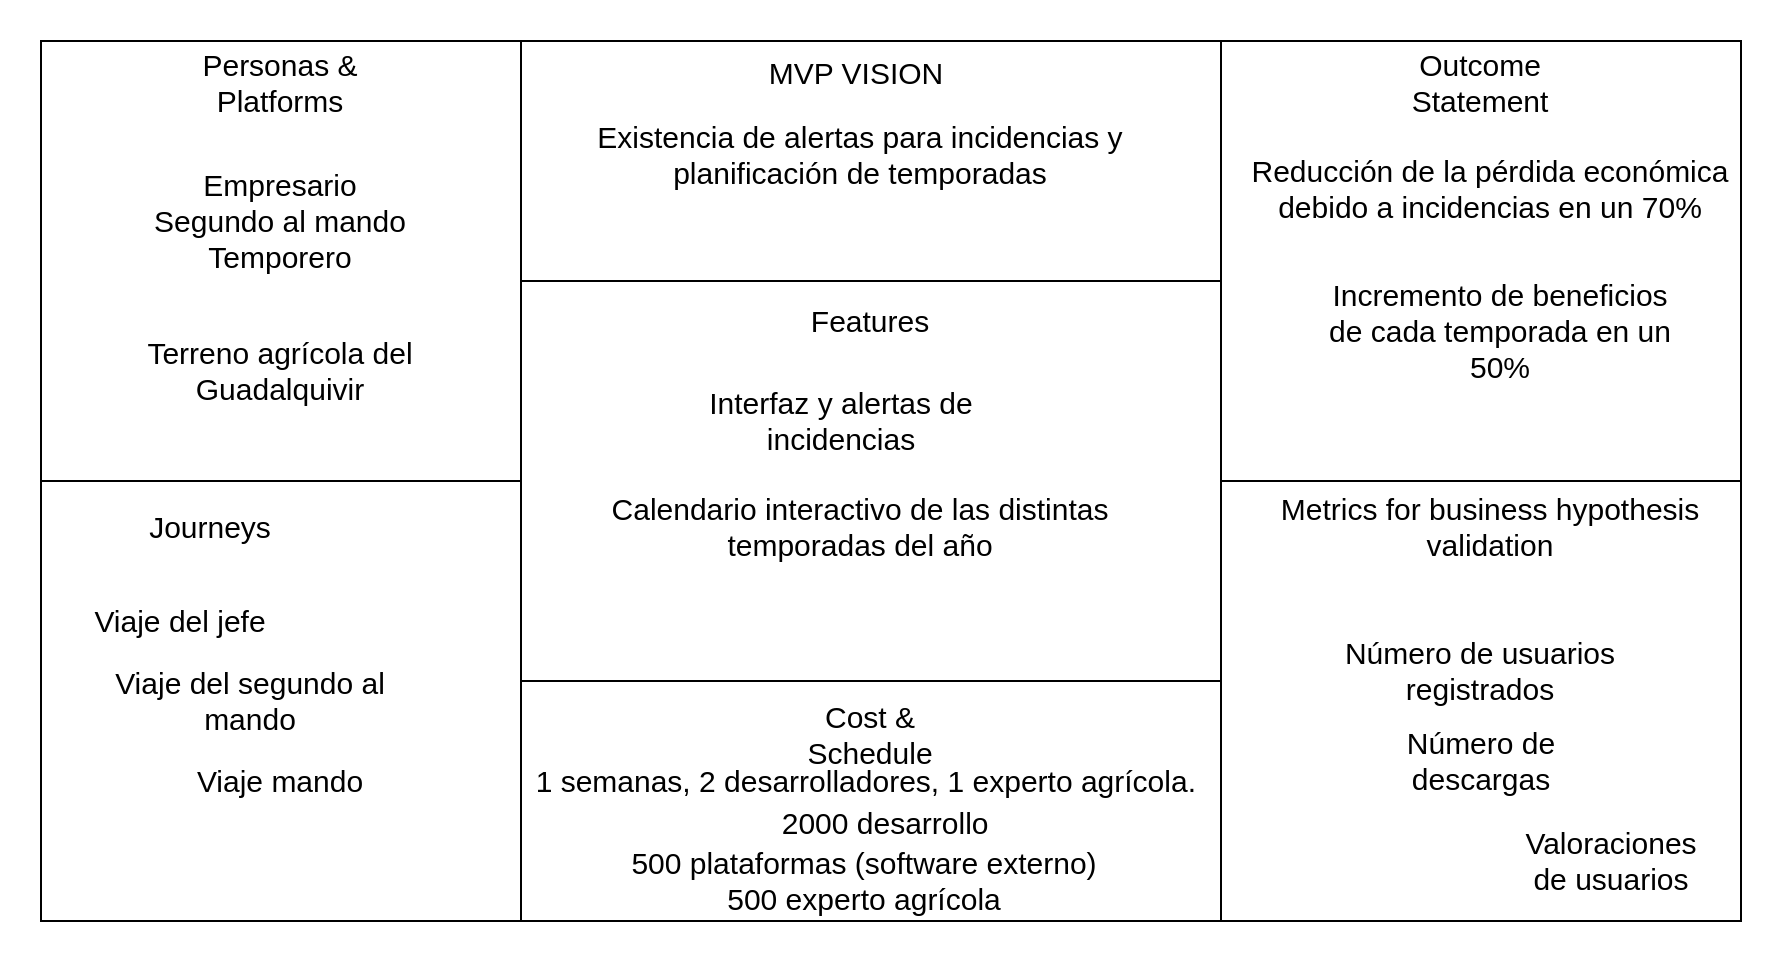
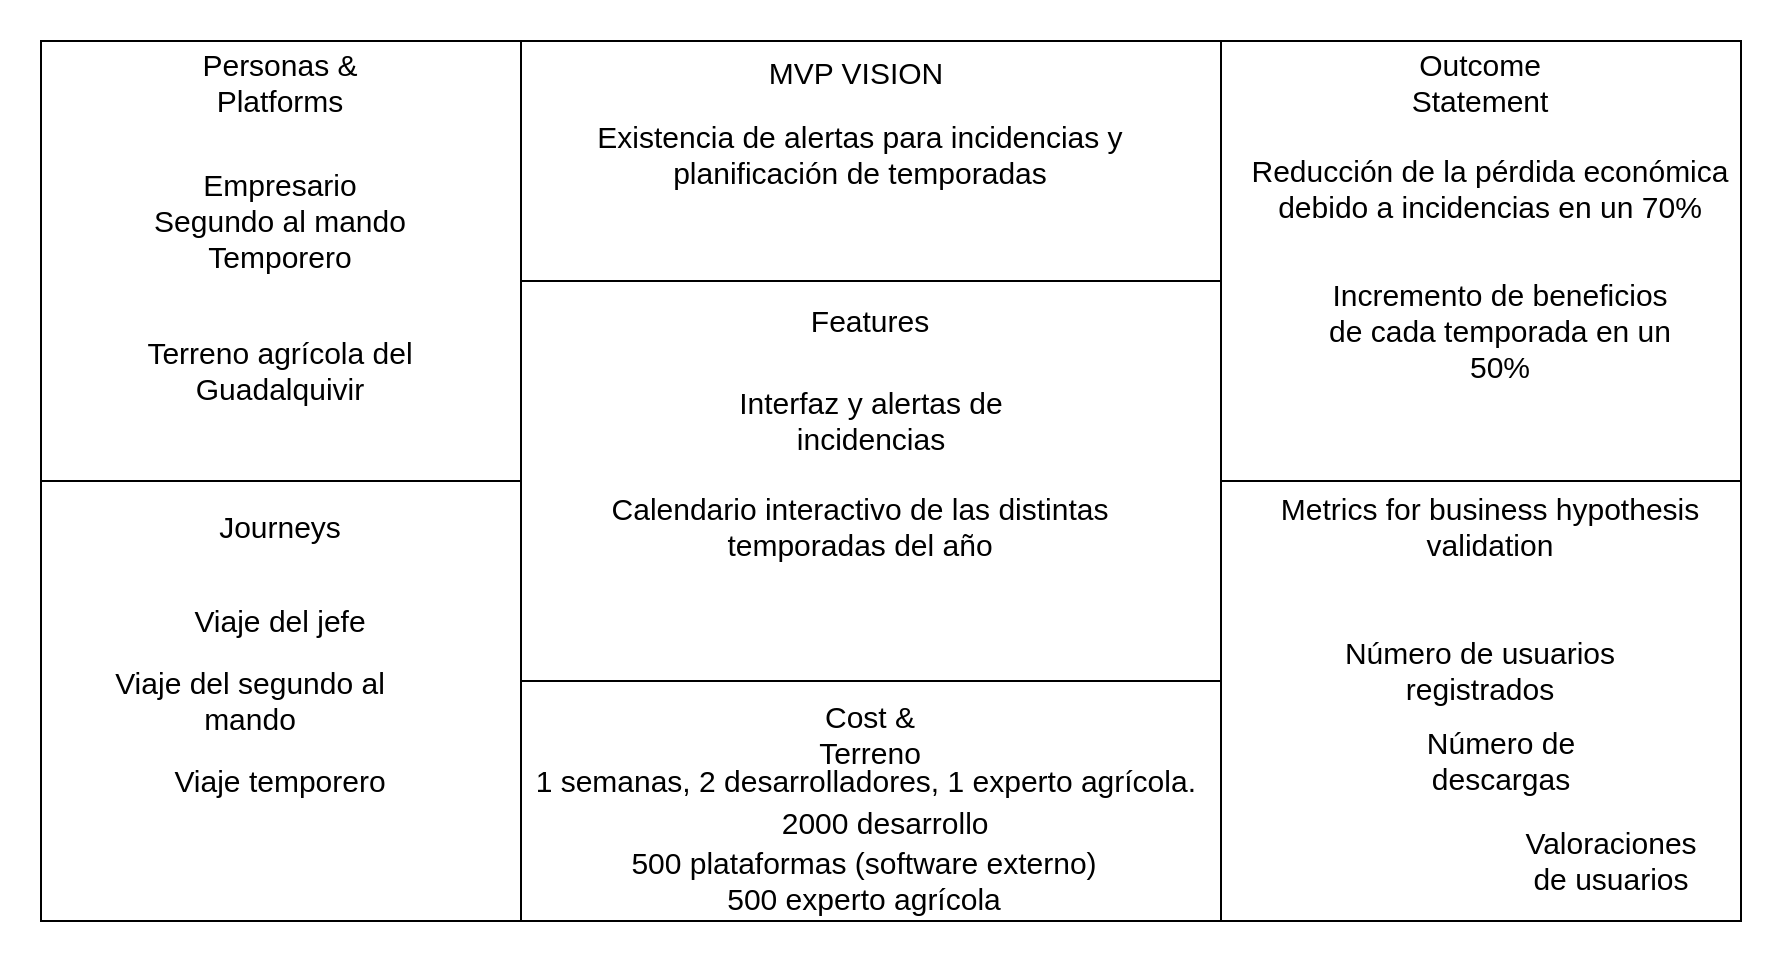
(841, 421) -> (871, 421)
(211, 527) -> (281, 527)
(181, 621) -> (281, 621)
(871, 735) -> (871, 735)
(1481, 761) -> (1501, 761)
(281, 781) -> (281, 781)
